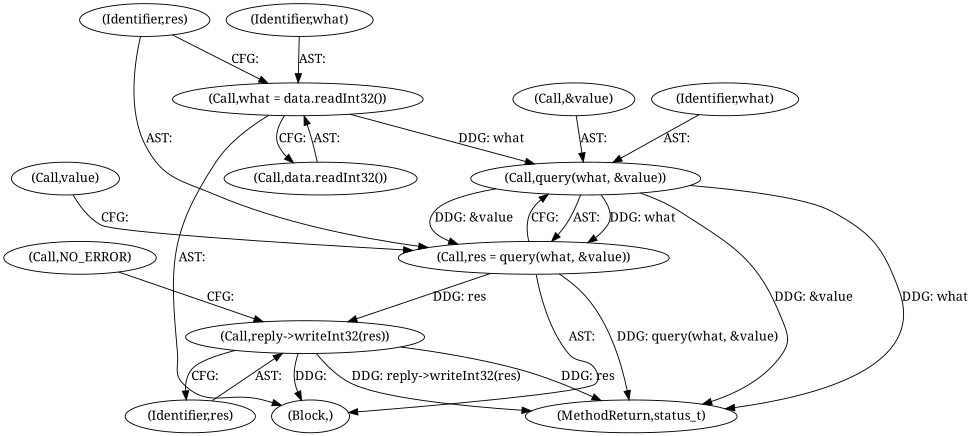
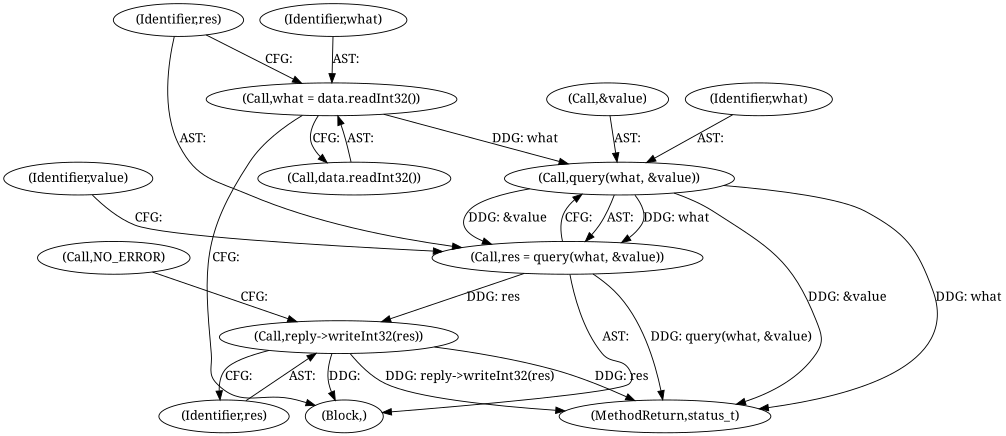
(65, 179) -> (78, 179)
(194, 258) -> (228, 258)
